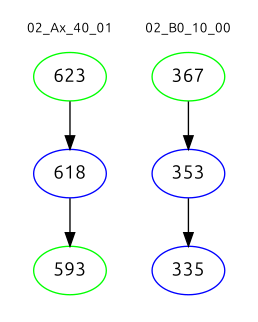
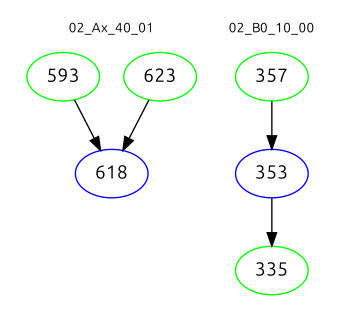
(188, 77) -> (272, 77)
(70, 215) -> (84, 119)
(188, 271) -> (272, 271)
